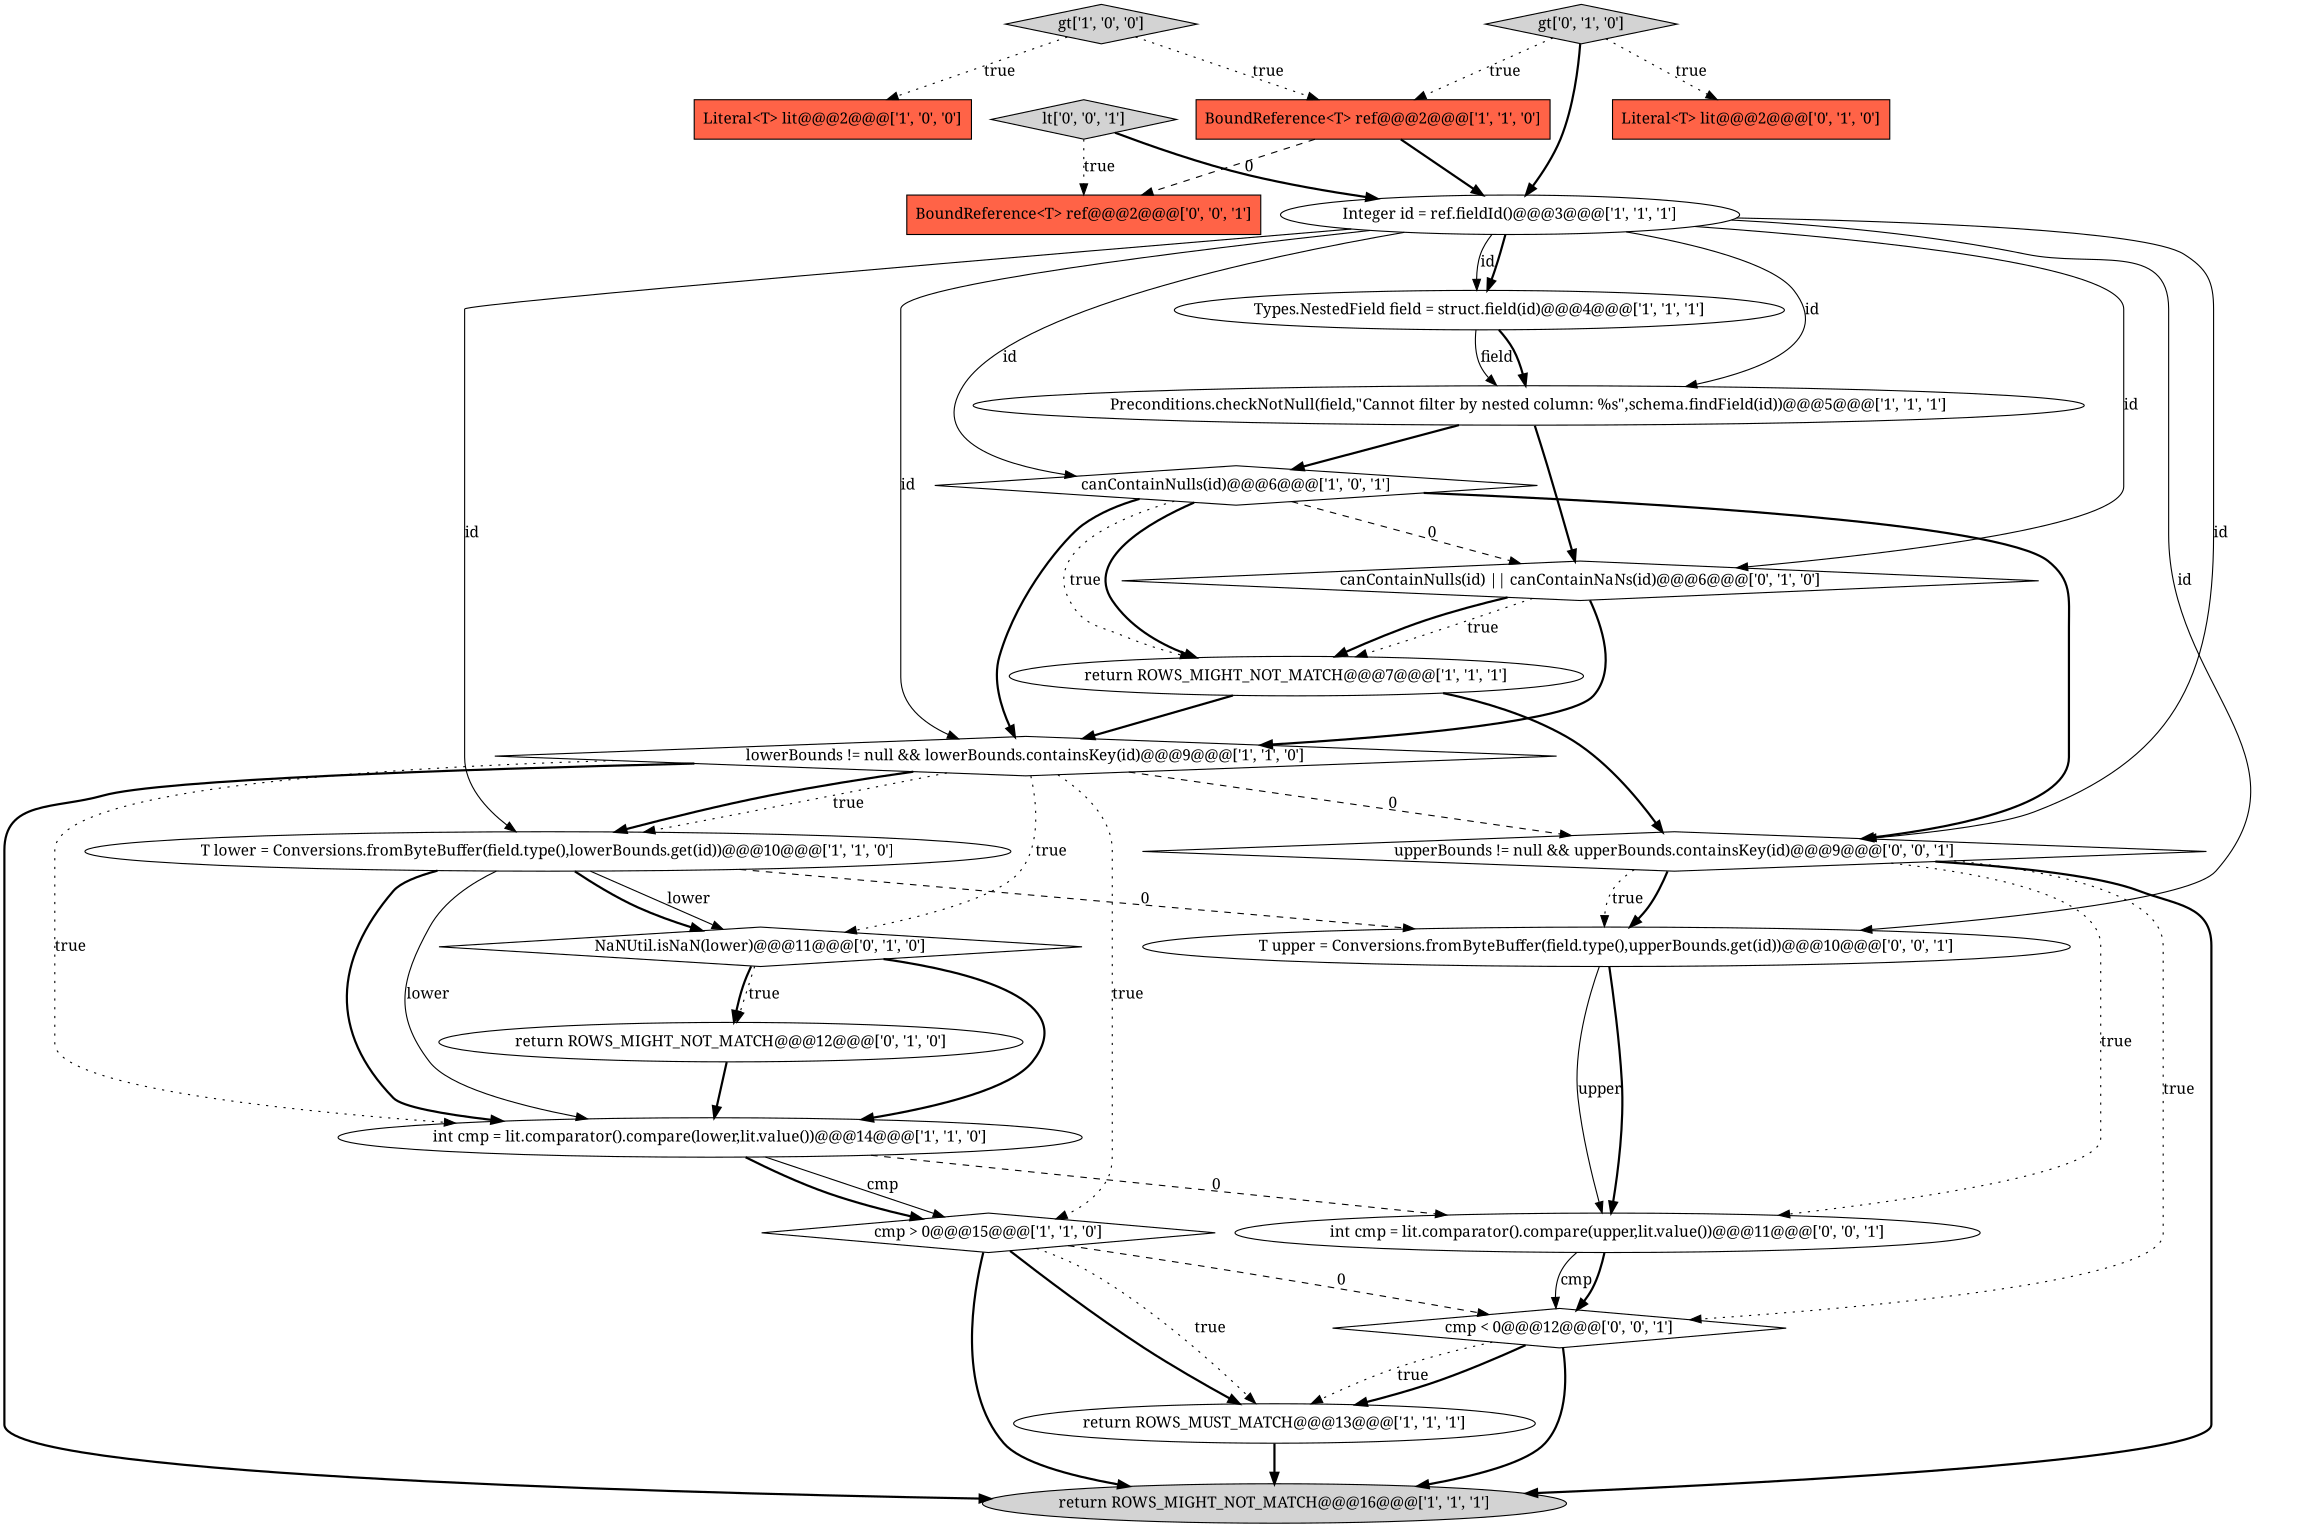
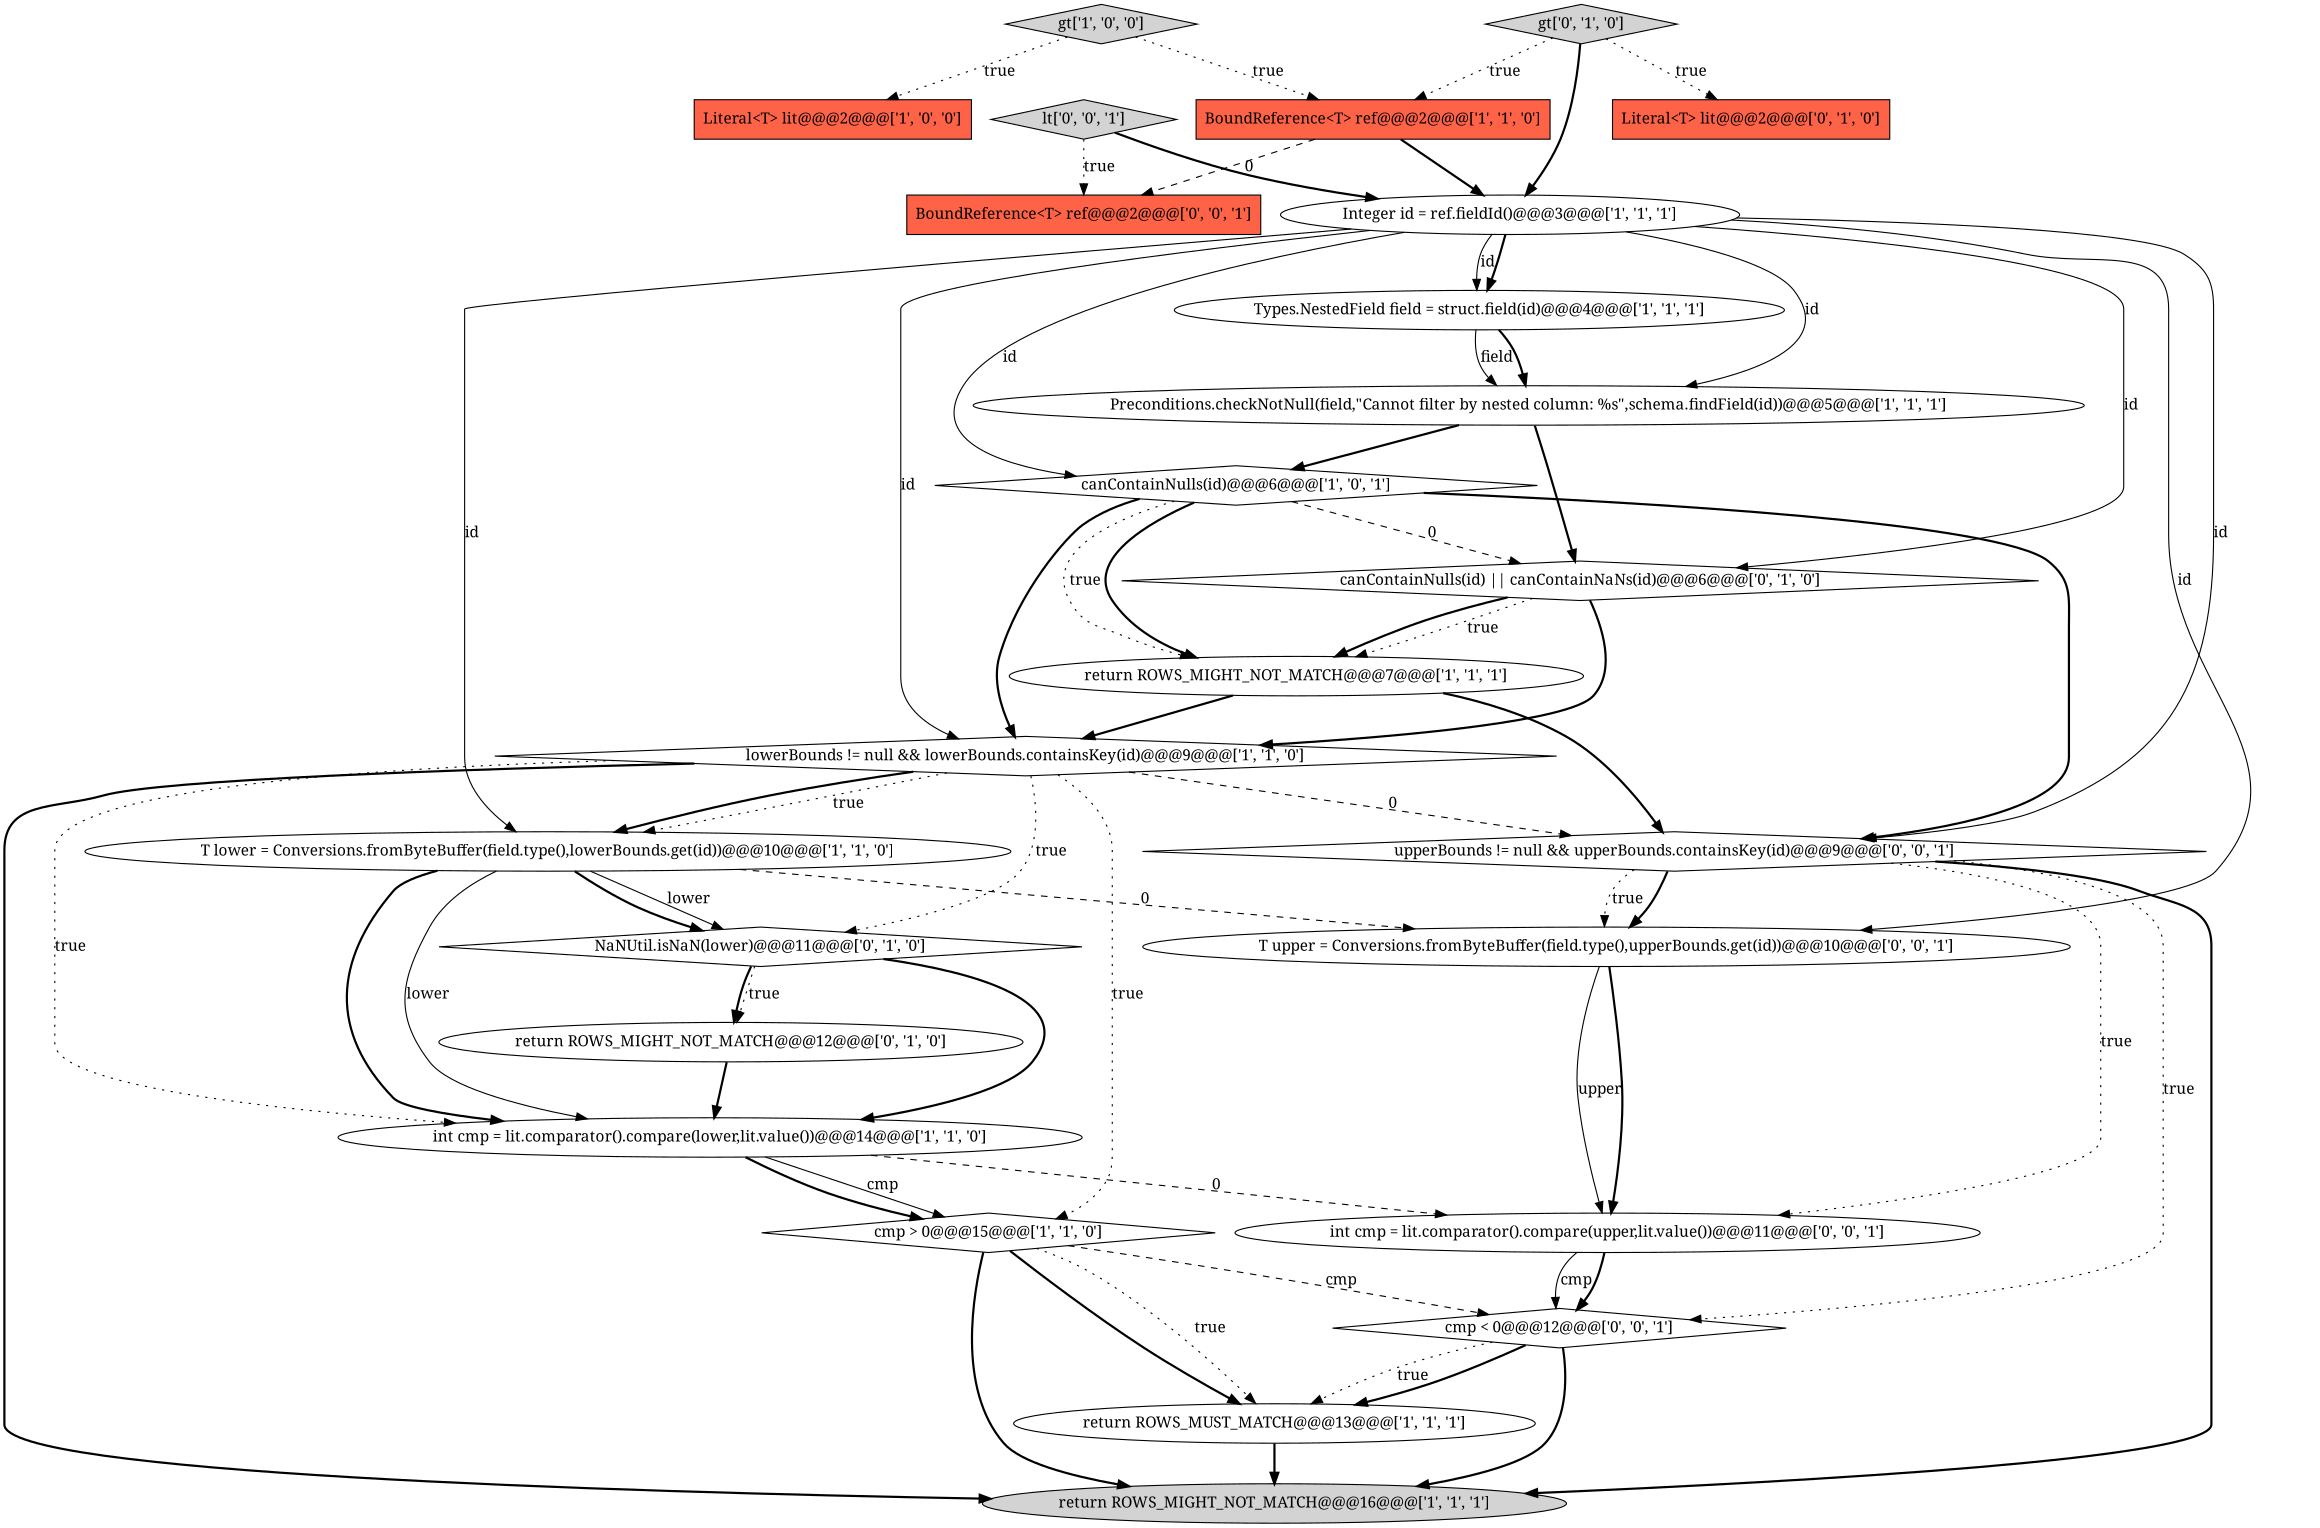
(1341, 1280) -> (1341, 1280)
